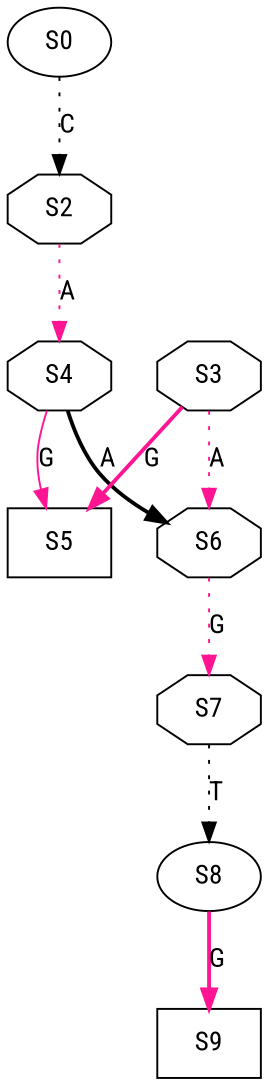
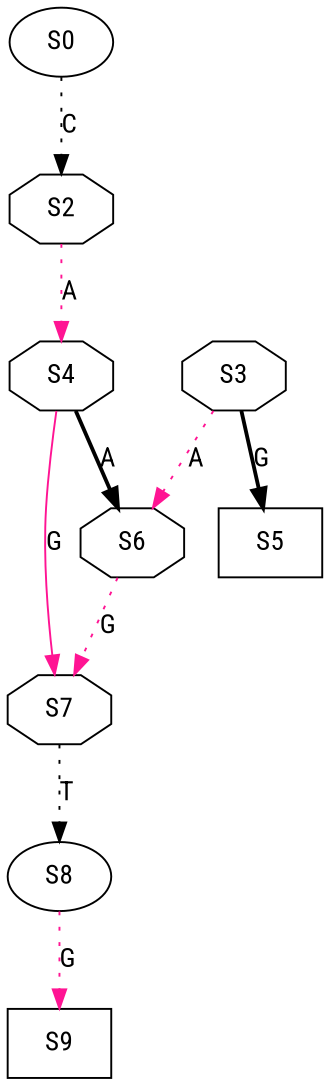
(38, 450) -> (45, 533)
(143, 450) -> (250, 450)
(209, 950) -> (59, 950)
